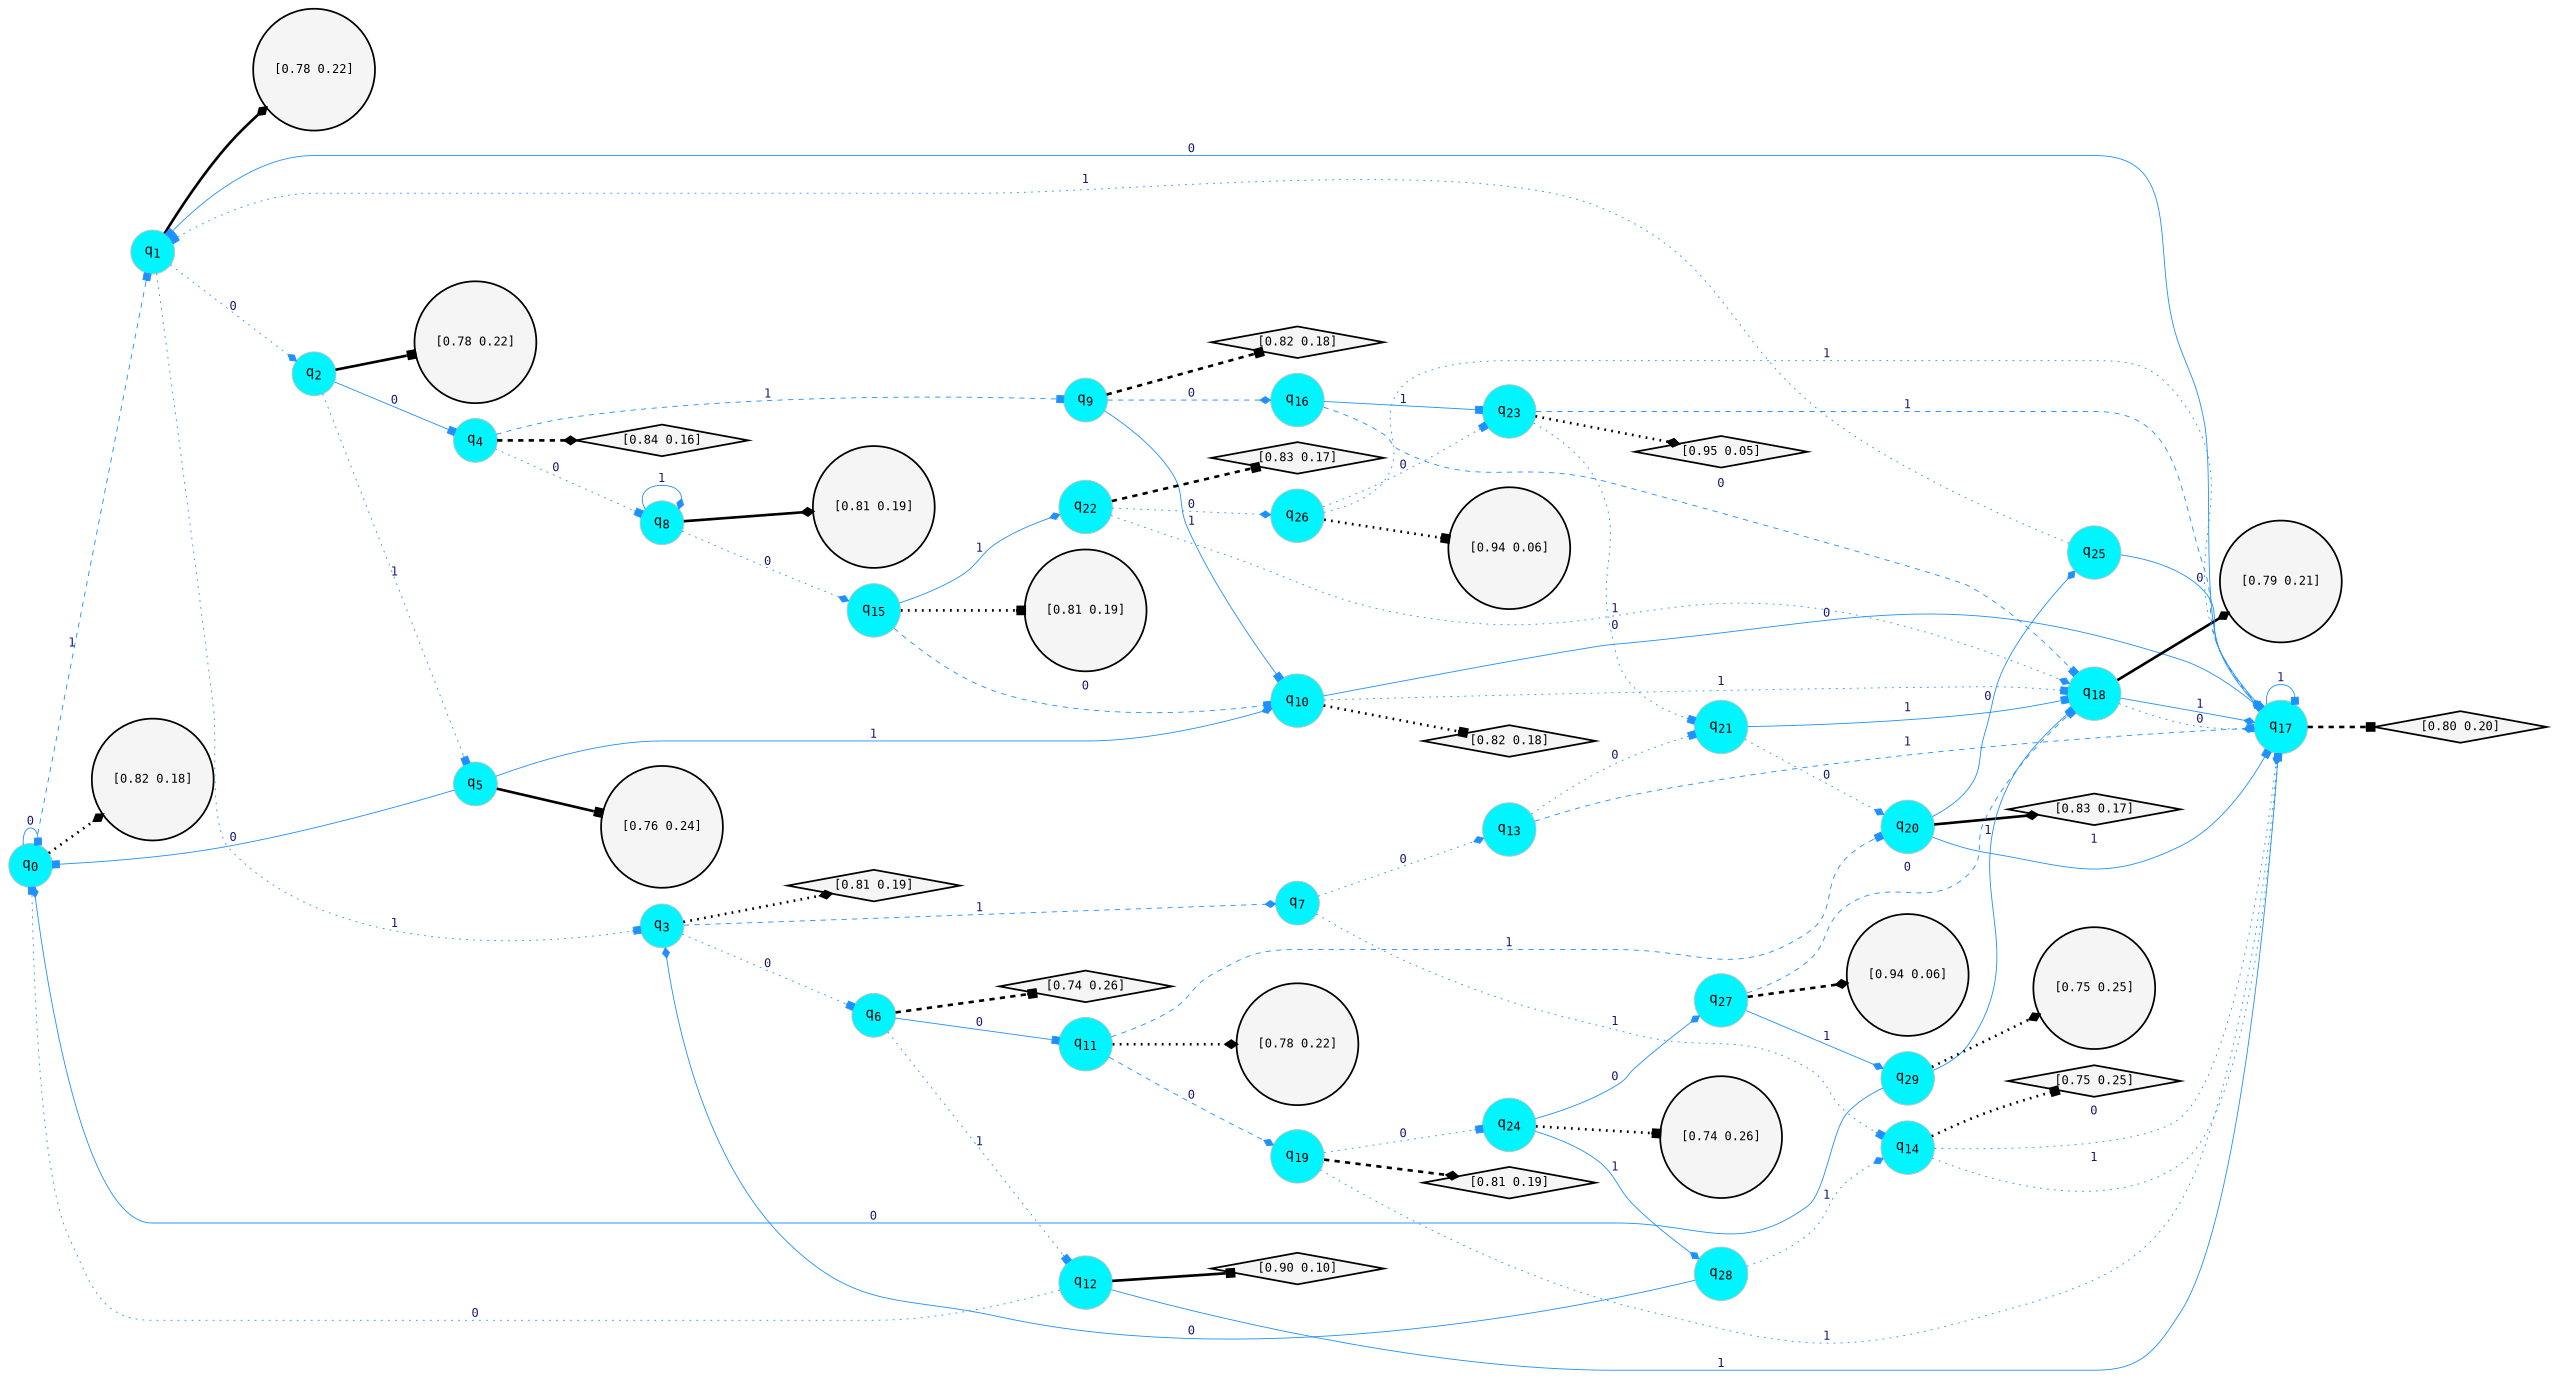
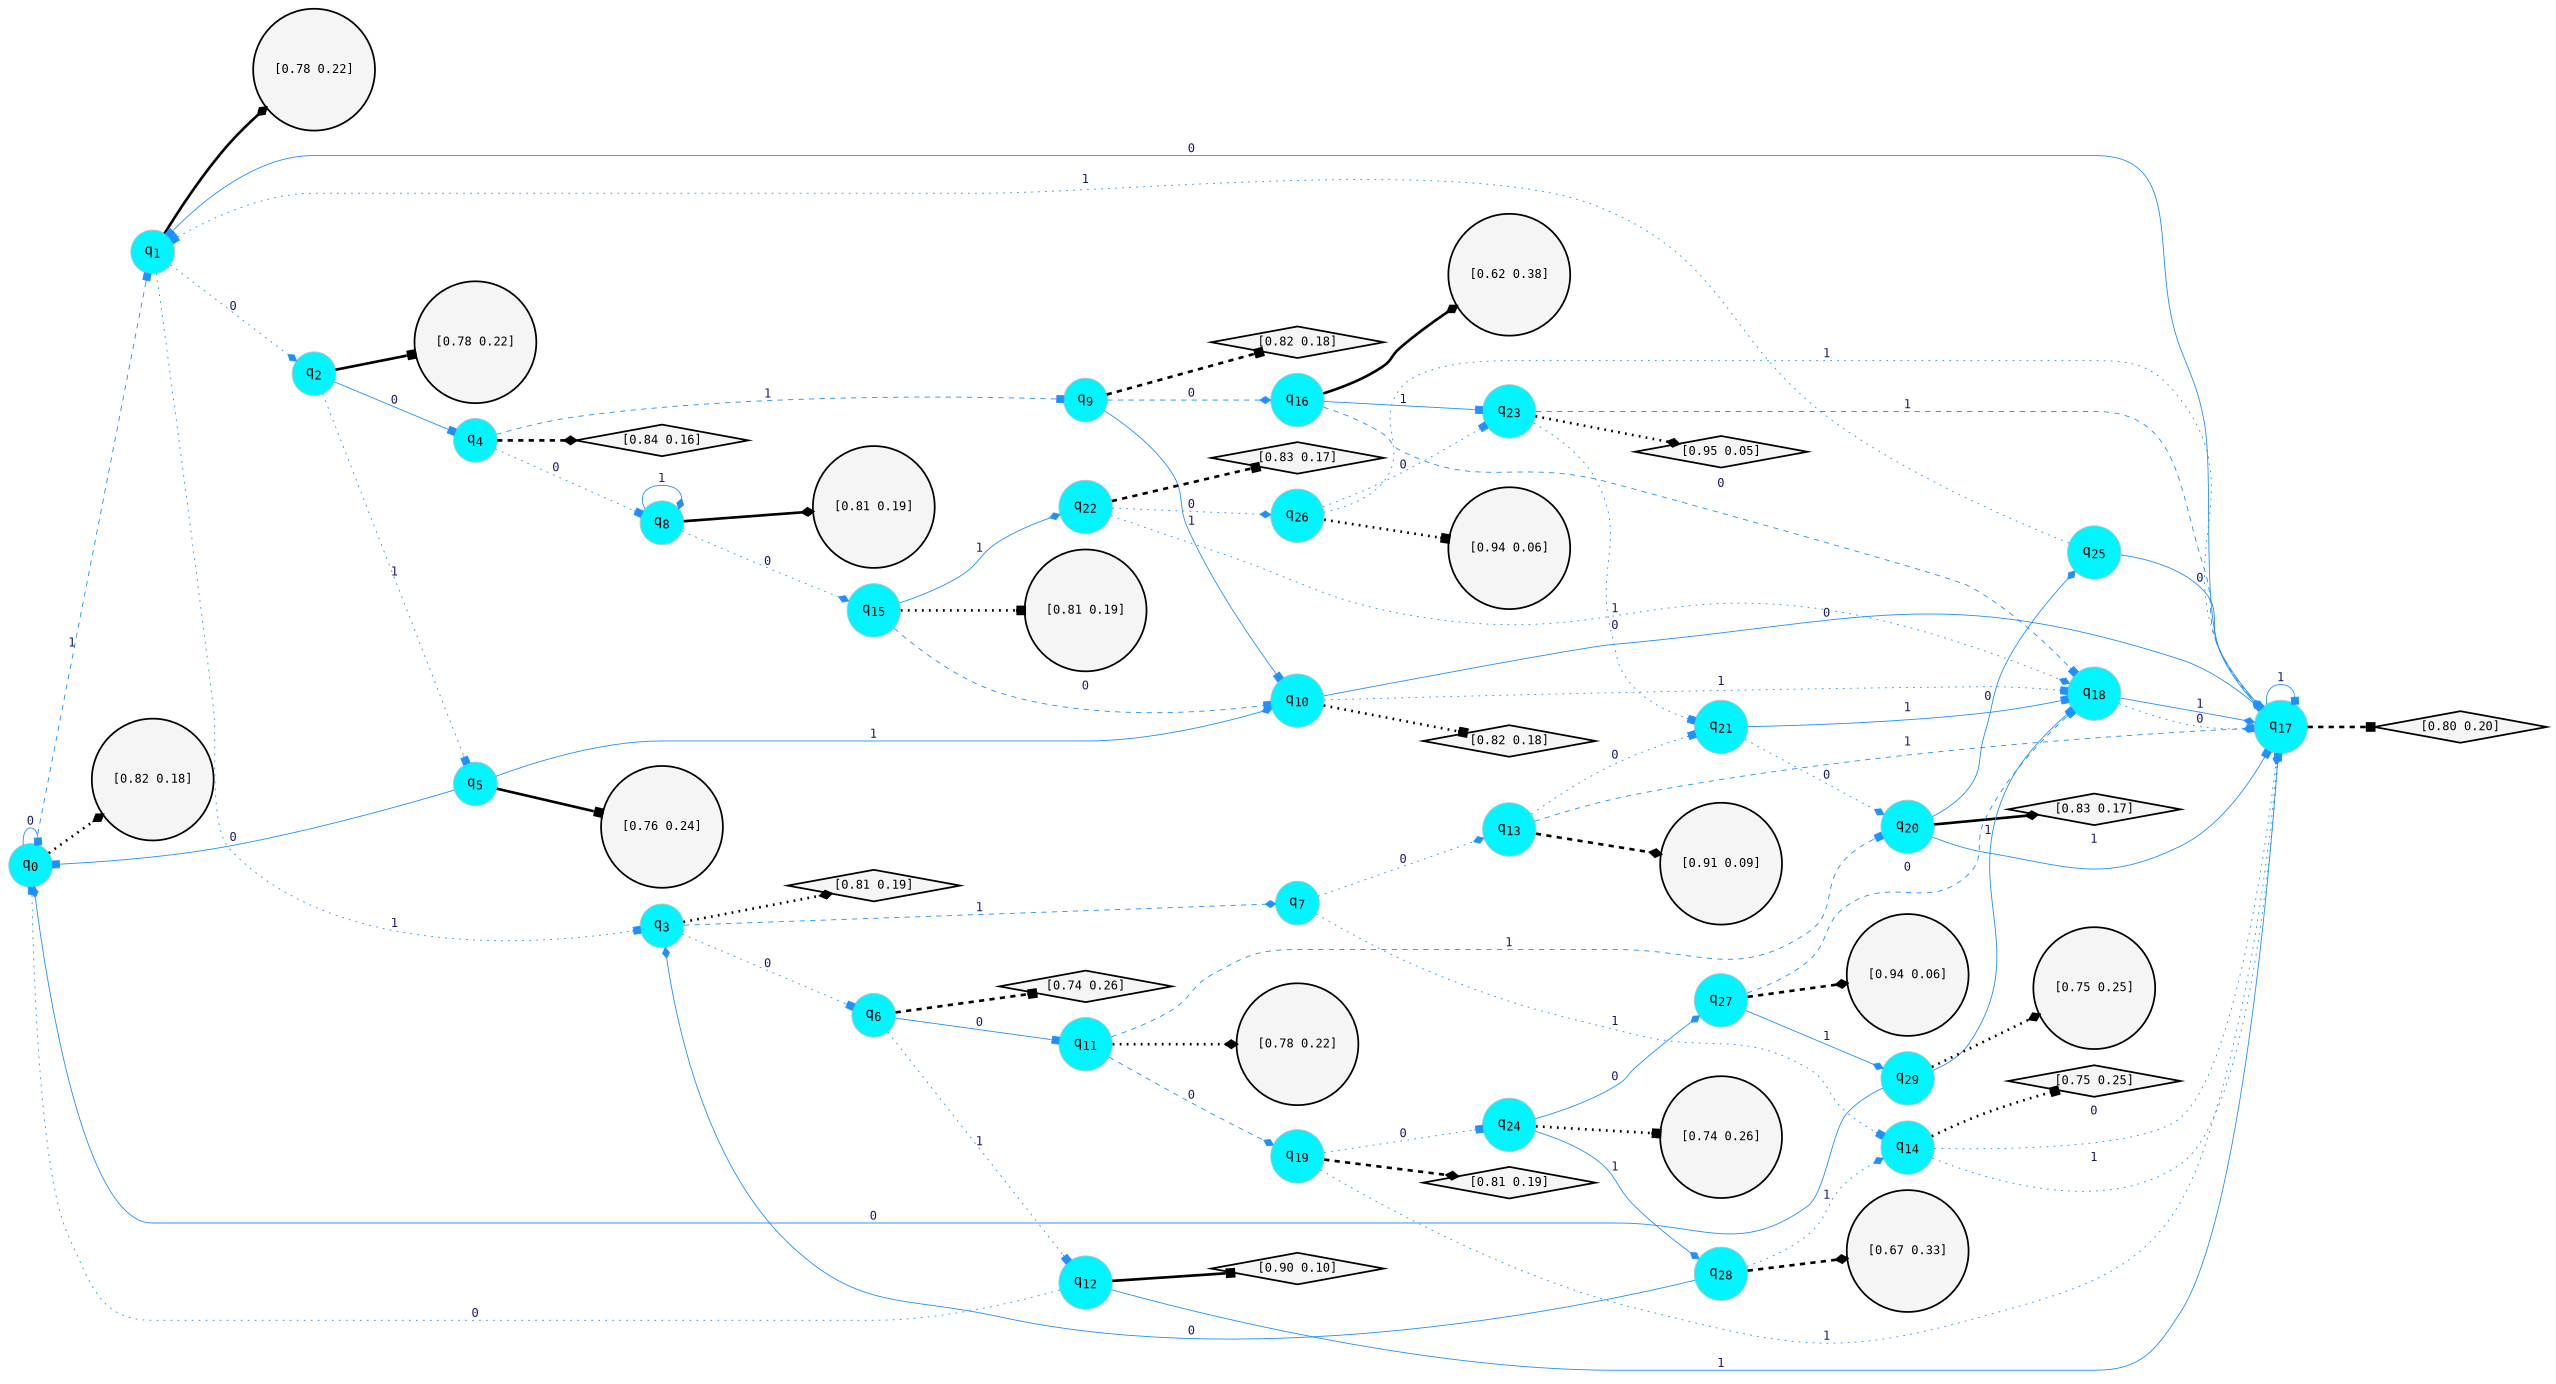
none -> (1509, 275)
(2281, 581) -> none
none -> (1721, 864)
none -> (1908, 1251)
